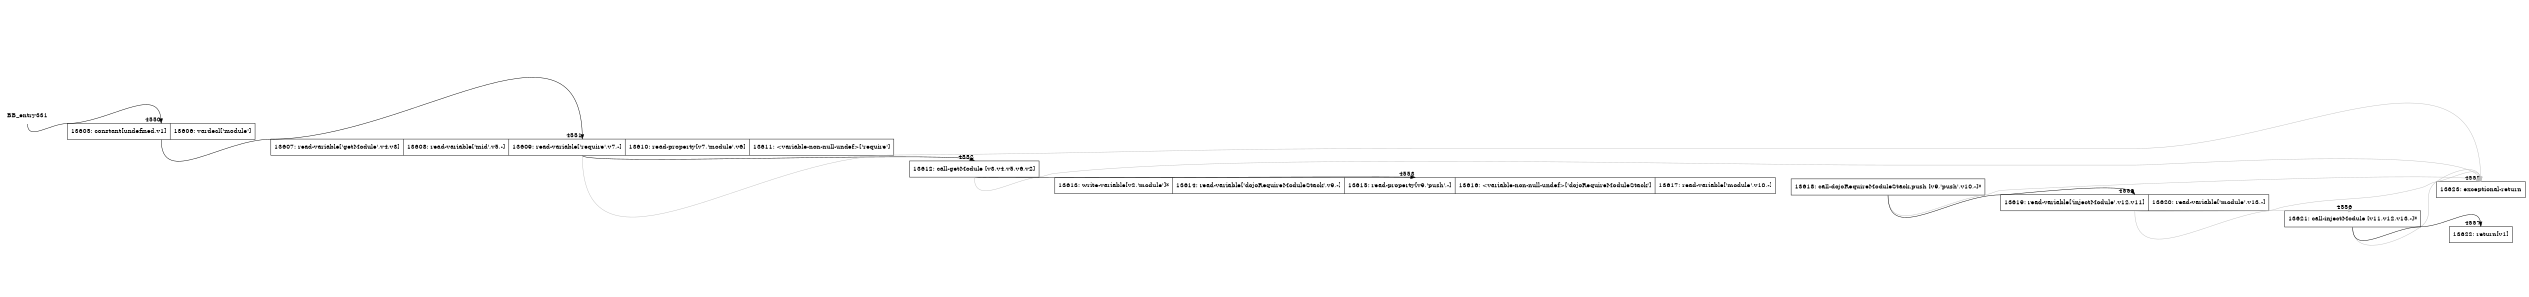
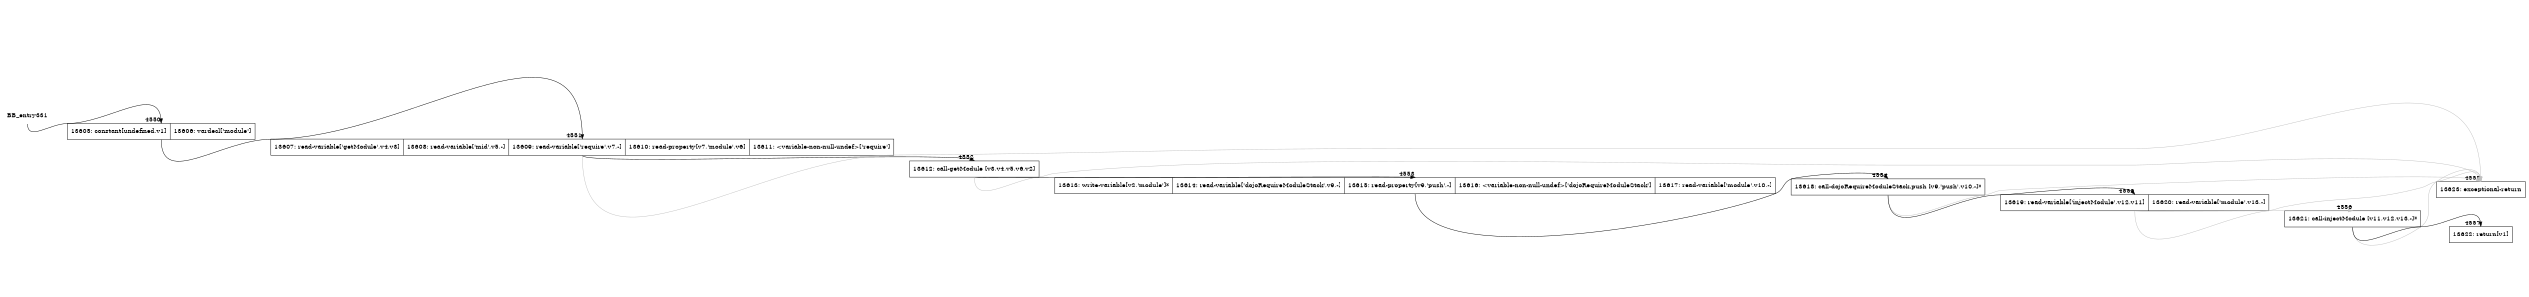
none -> (1646, 224)
